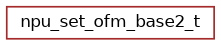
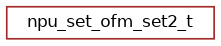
(110, 23) -> (110, 23)
